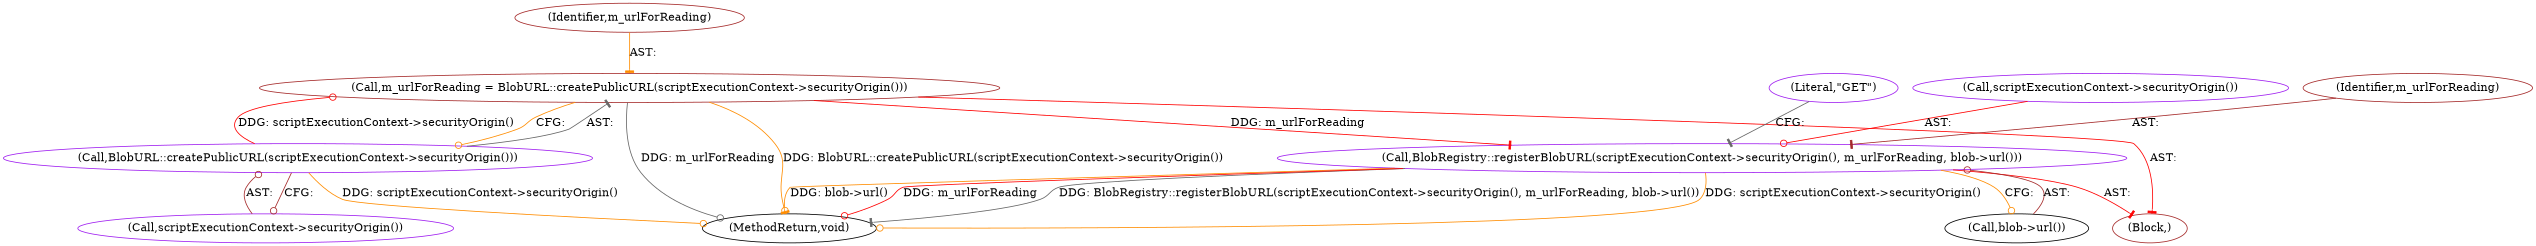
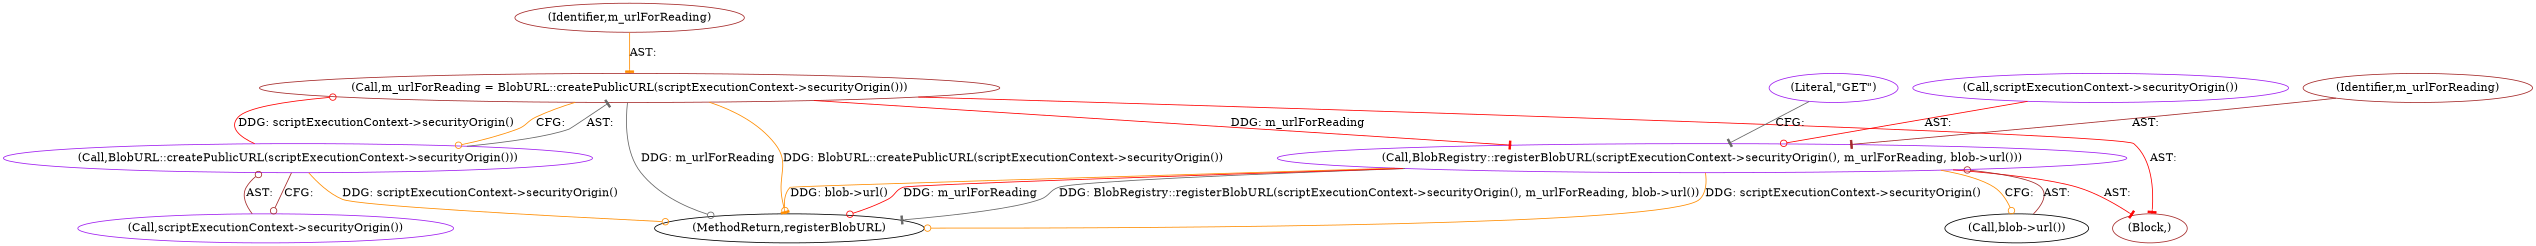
(789, 228) -> (789, 228)
